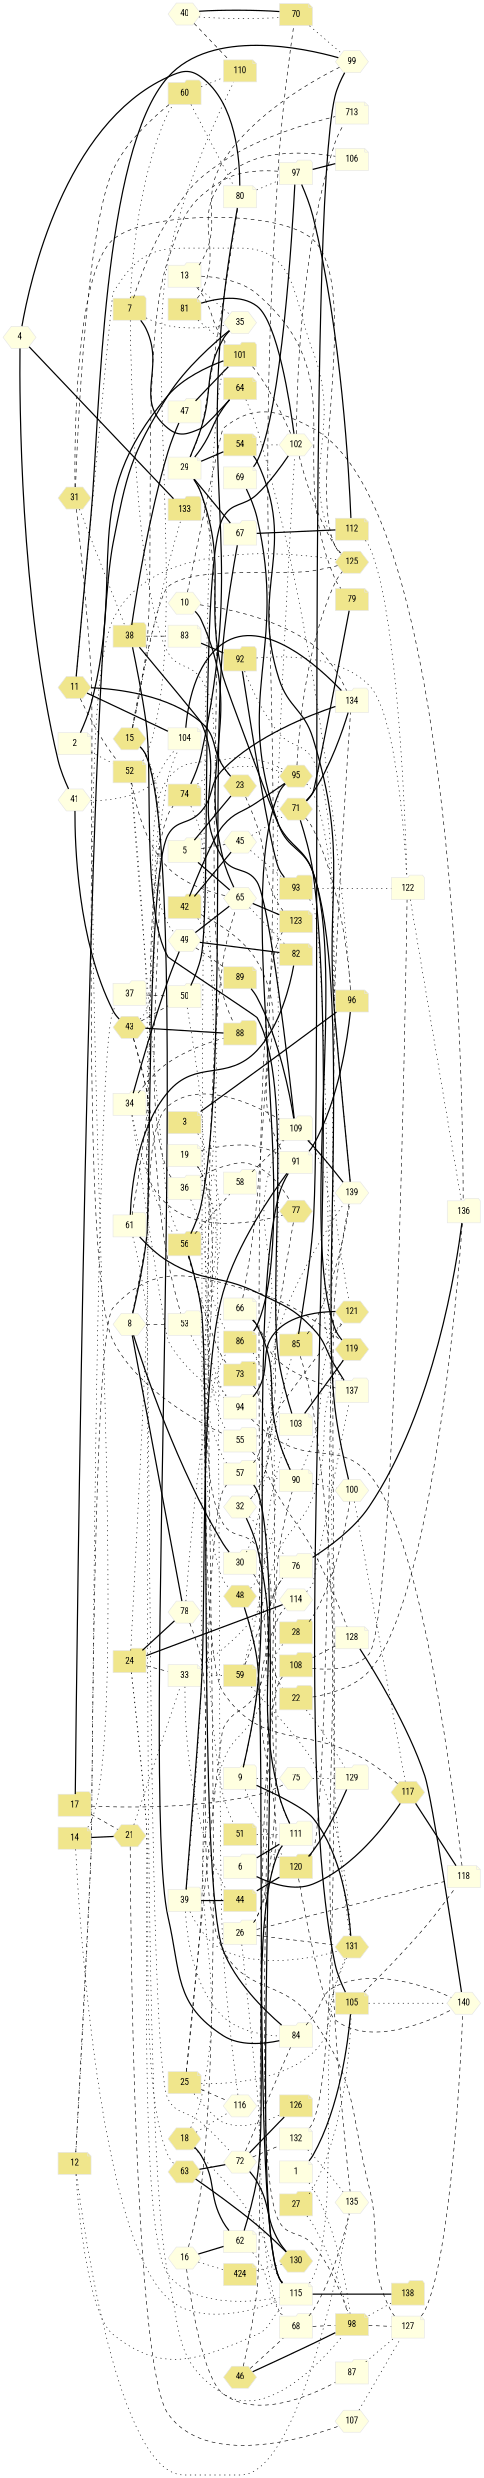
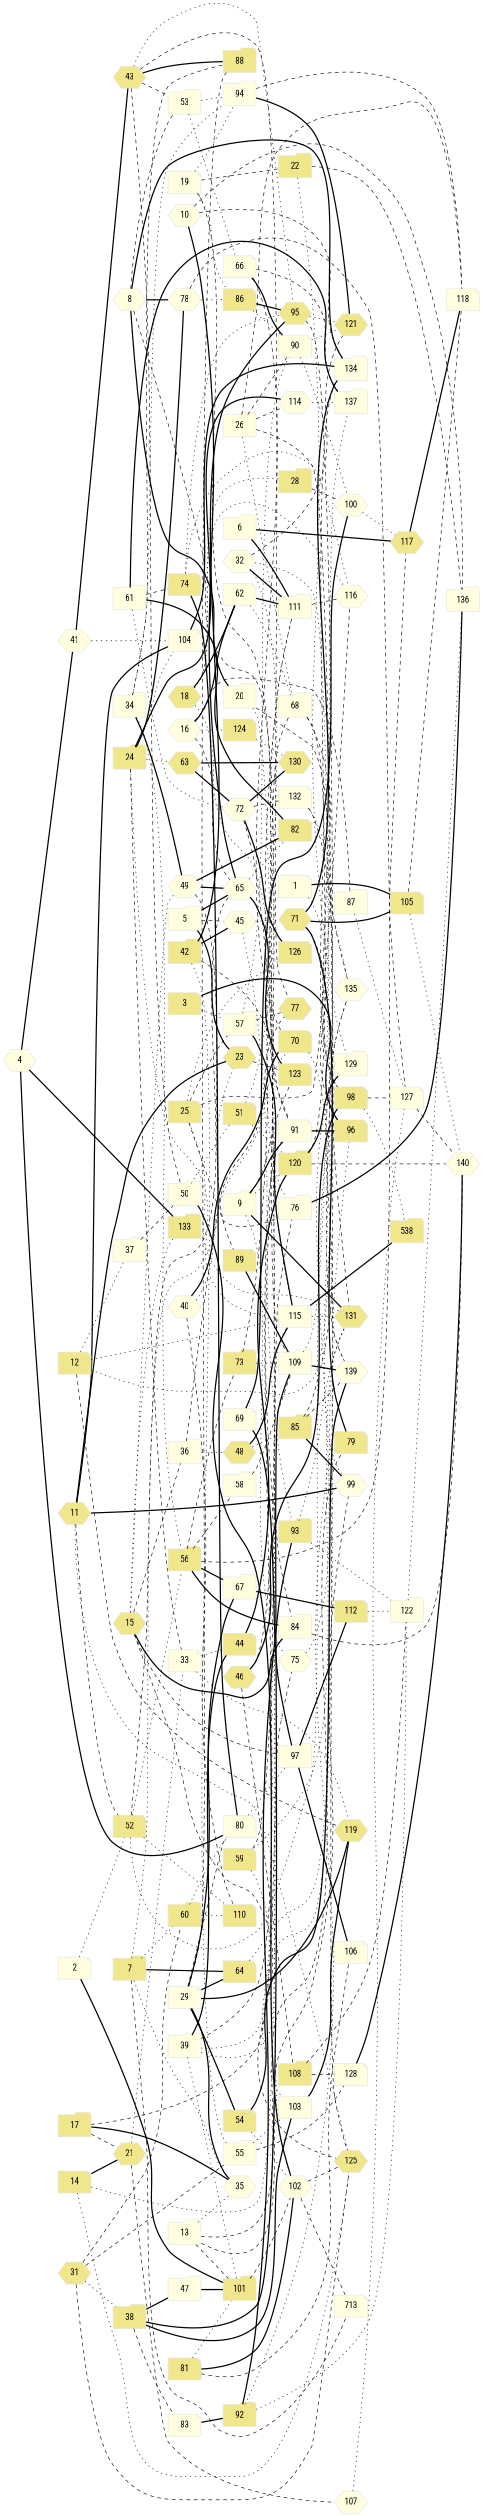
none -> (324, 602)
(204, 1523) -> (269, 1603)
(240, 1563) -> (240, 697)
(212, 1676) -> none
(296, 2205) -> none
(240, 2275) -> (240, 730)
(408, 2294) -> (407, 1232)
